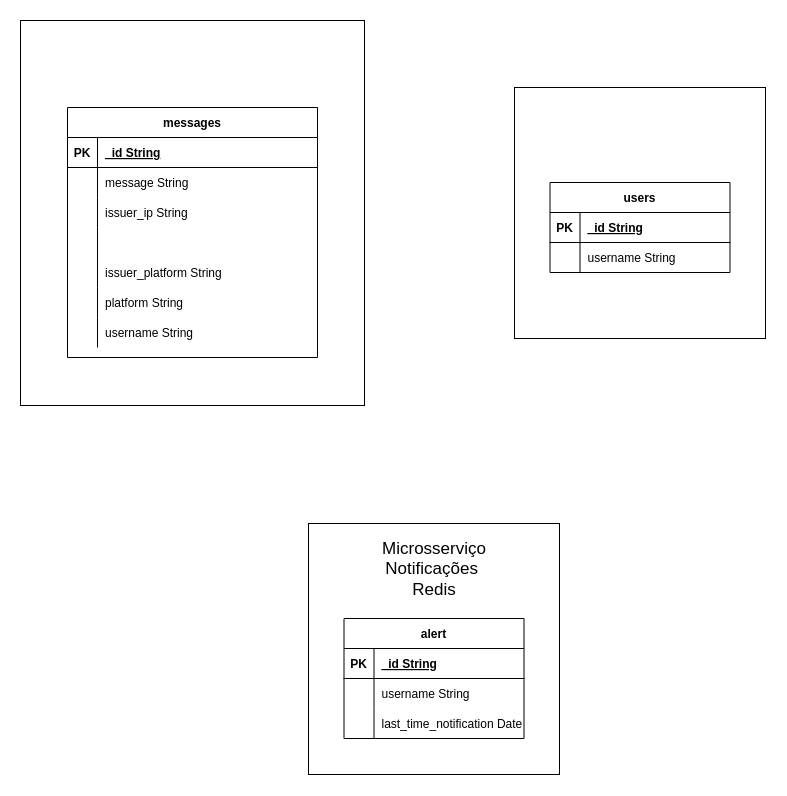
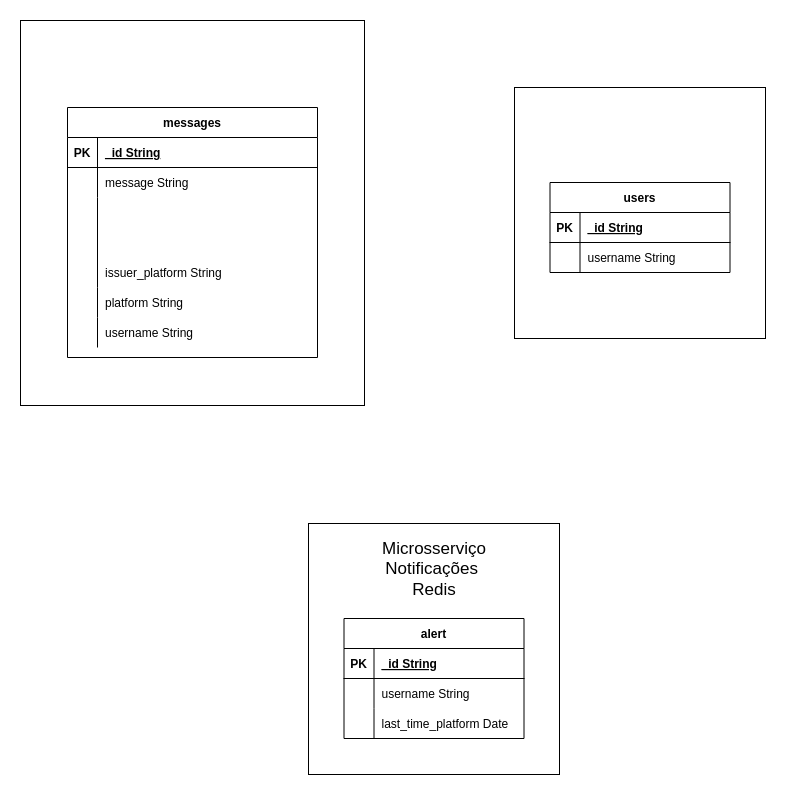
(208, 213) -> none
(463, 724) -> (453, 724)
